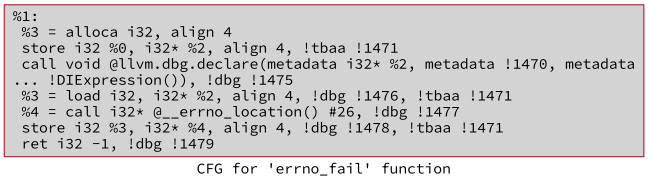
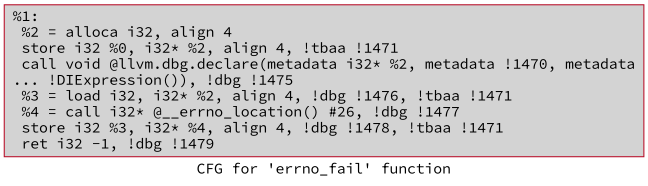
(123, 32) -> (123, 32)
